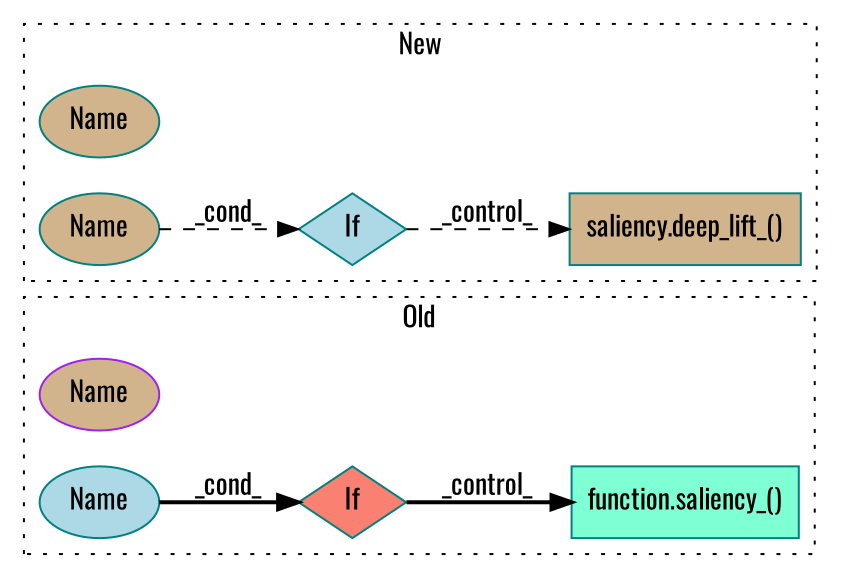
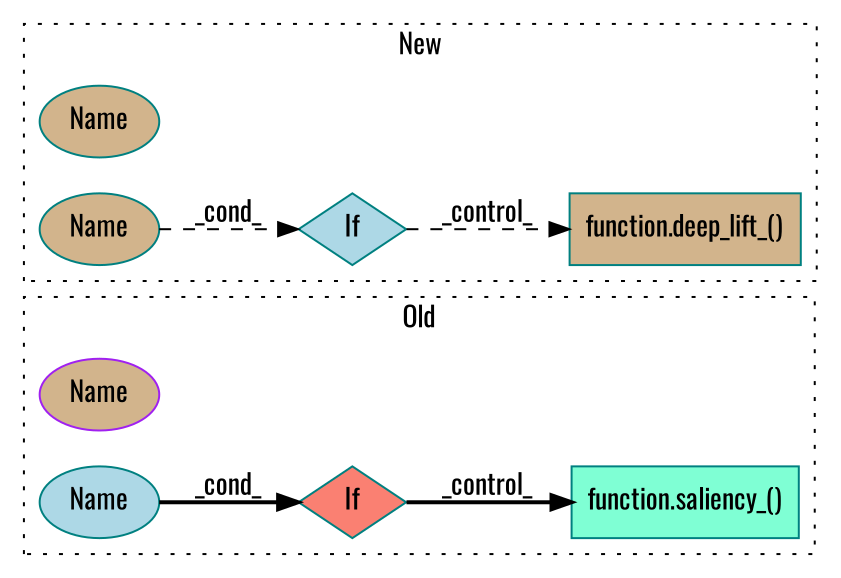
(685, 229) -> (685, 229)
